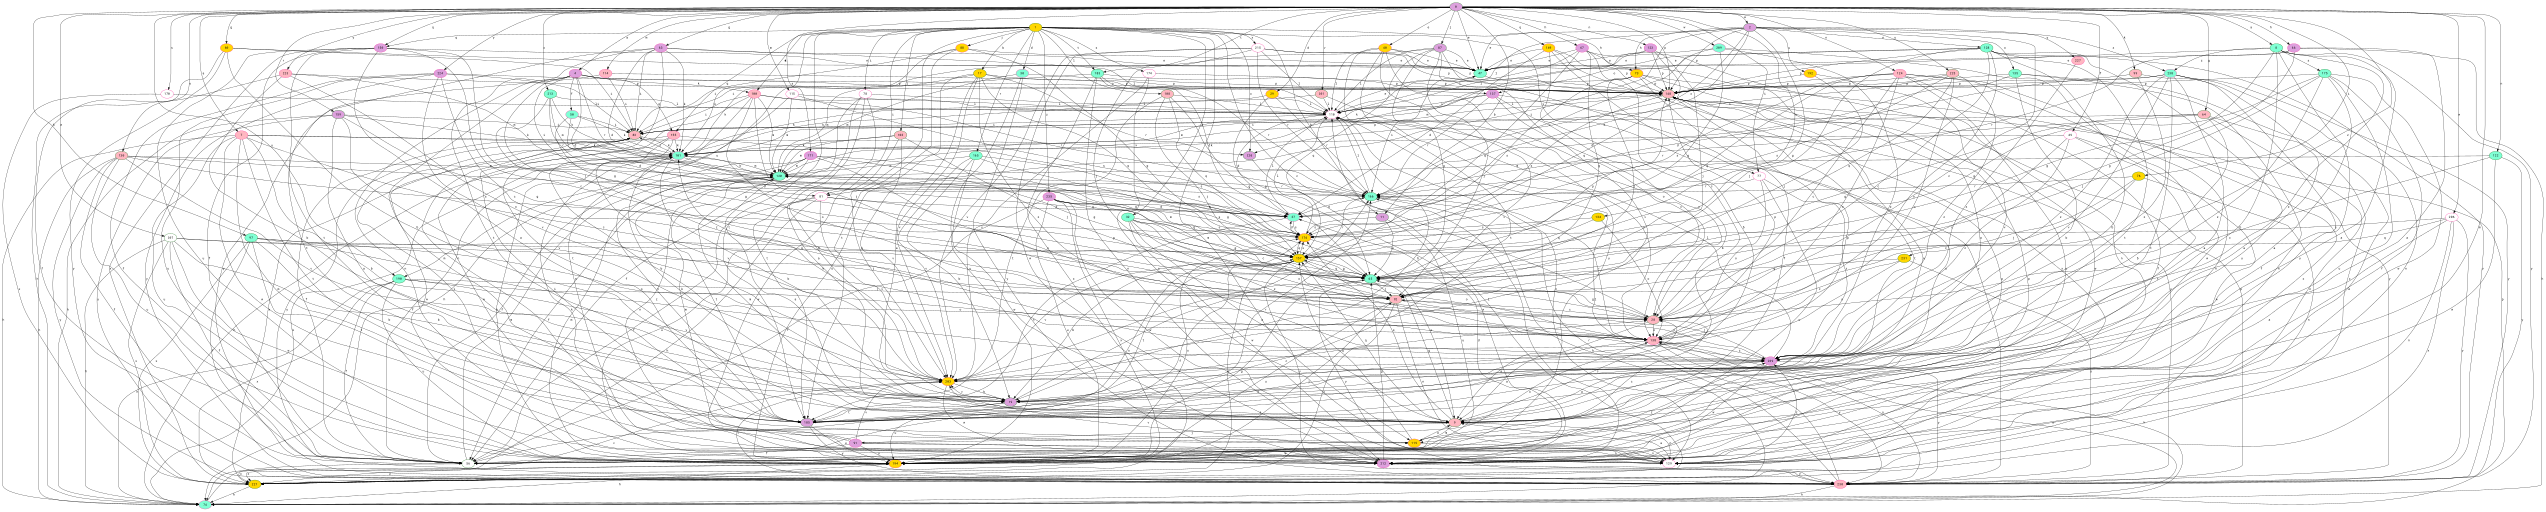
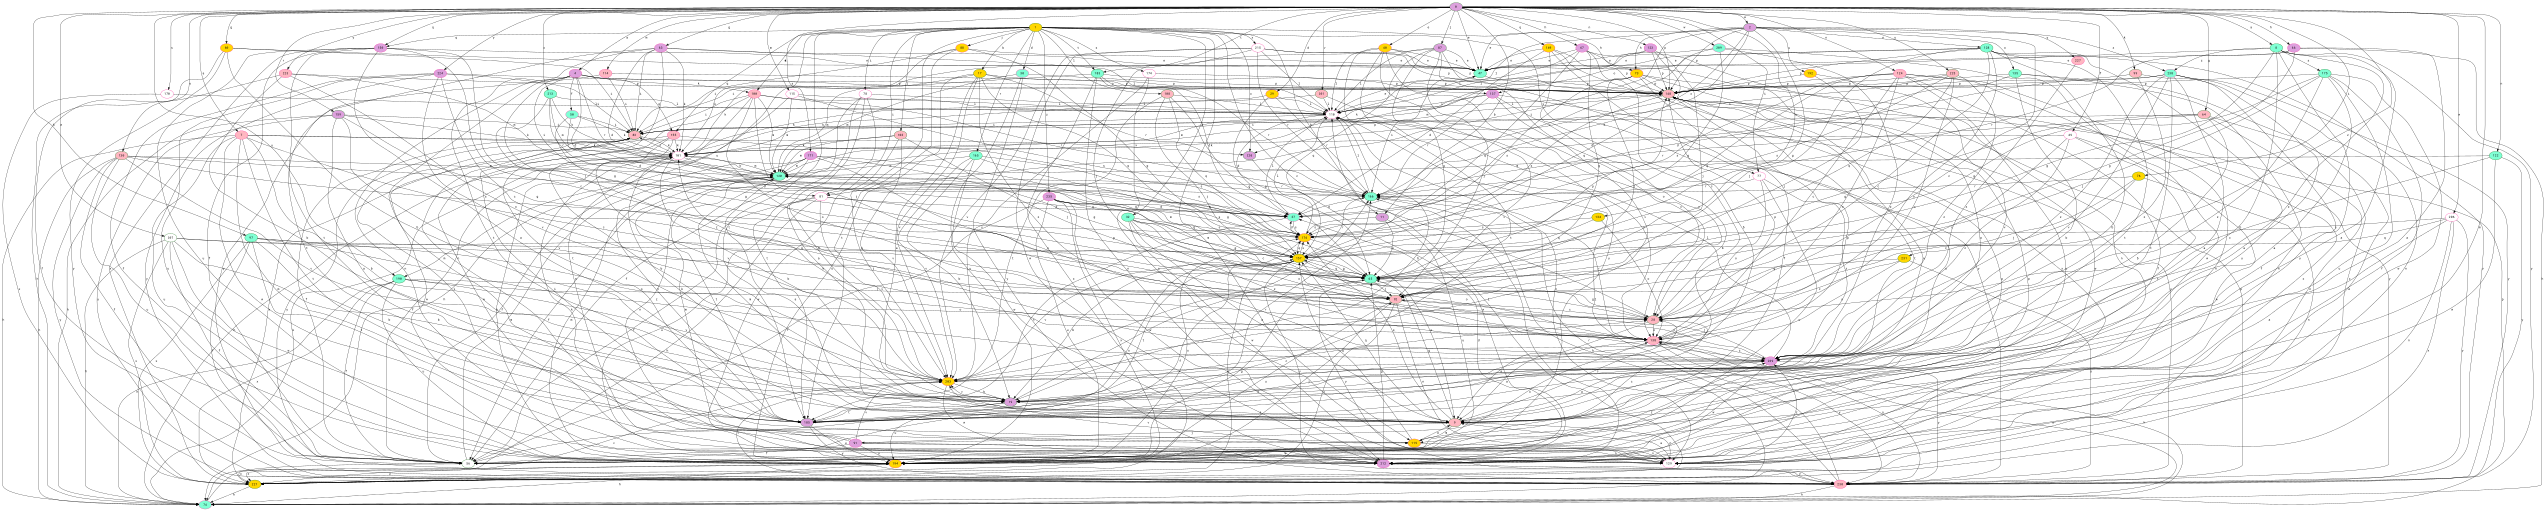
(678, 156) -> (678, 156)
